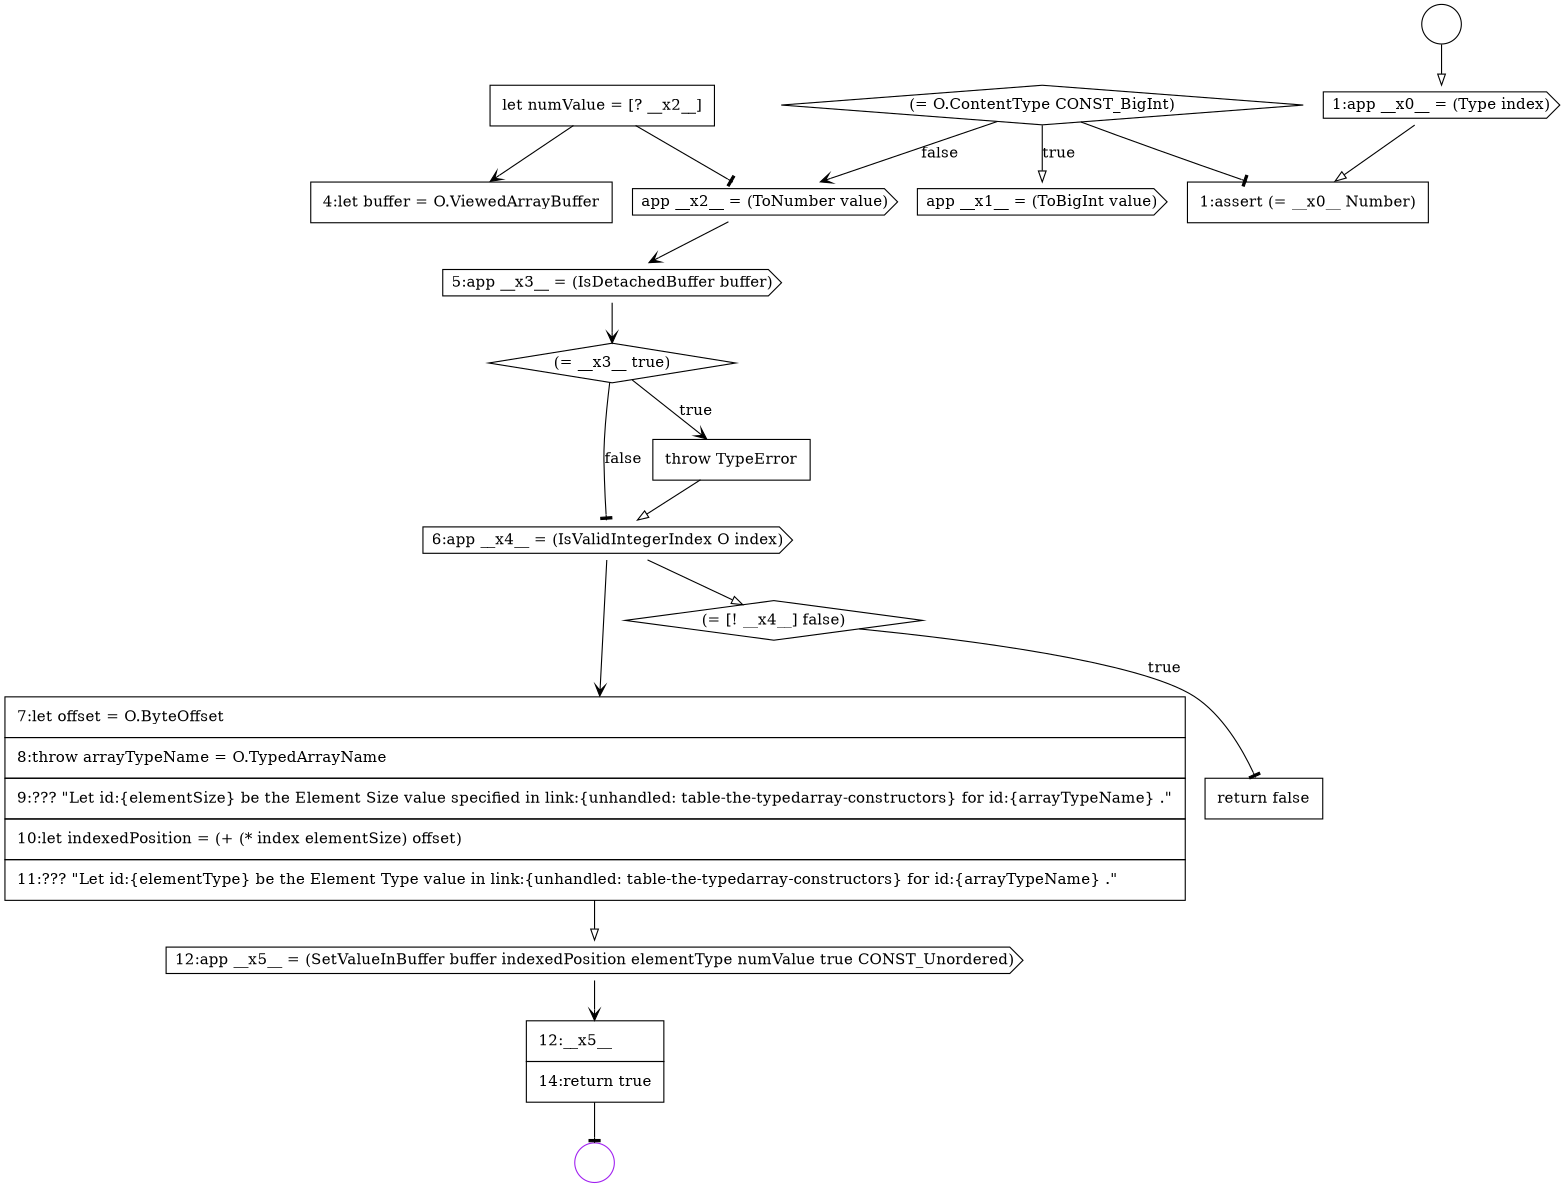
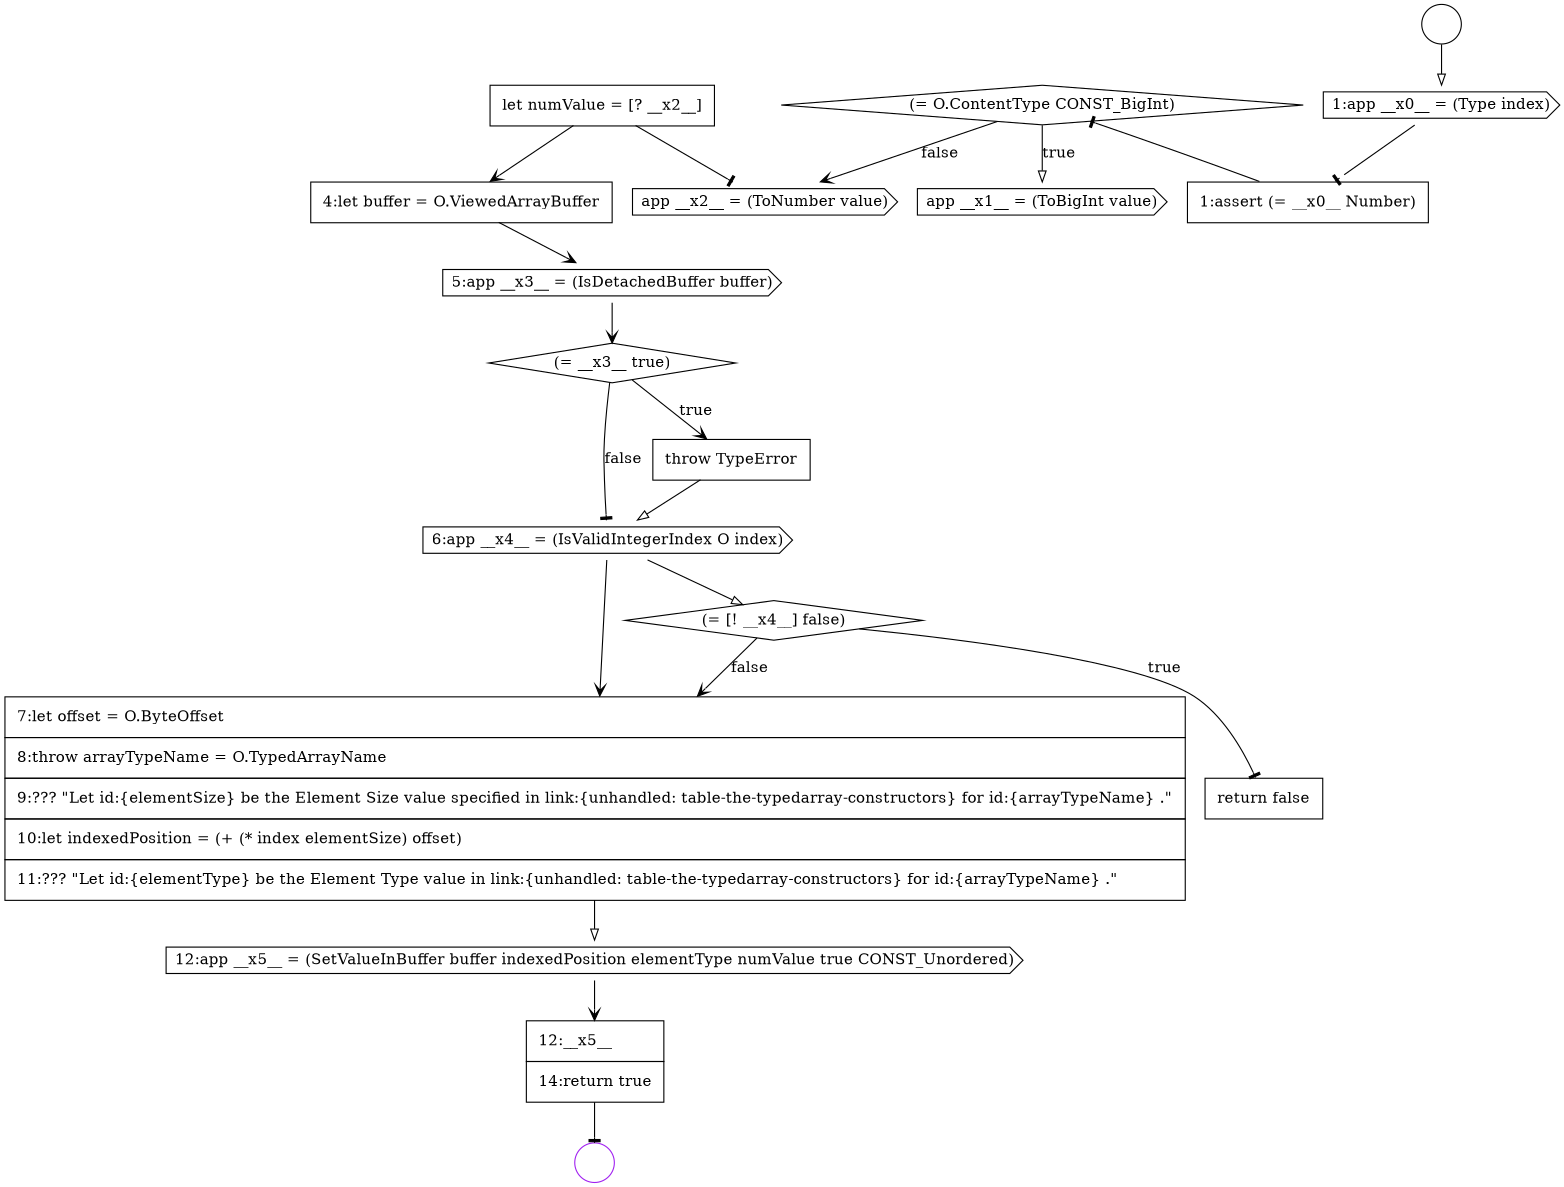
(1379, 150) -> (1379, 150)
(1161, 151) -> (1178, 152)
(694, 240) -> (532, 240)
none -> (731, 663)
